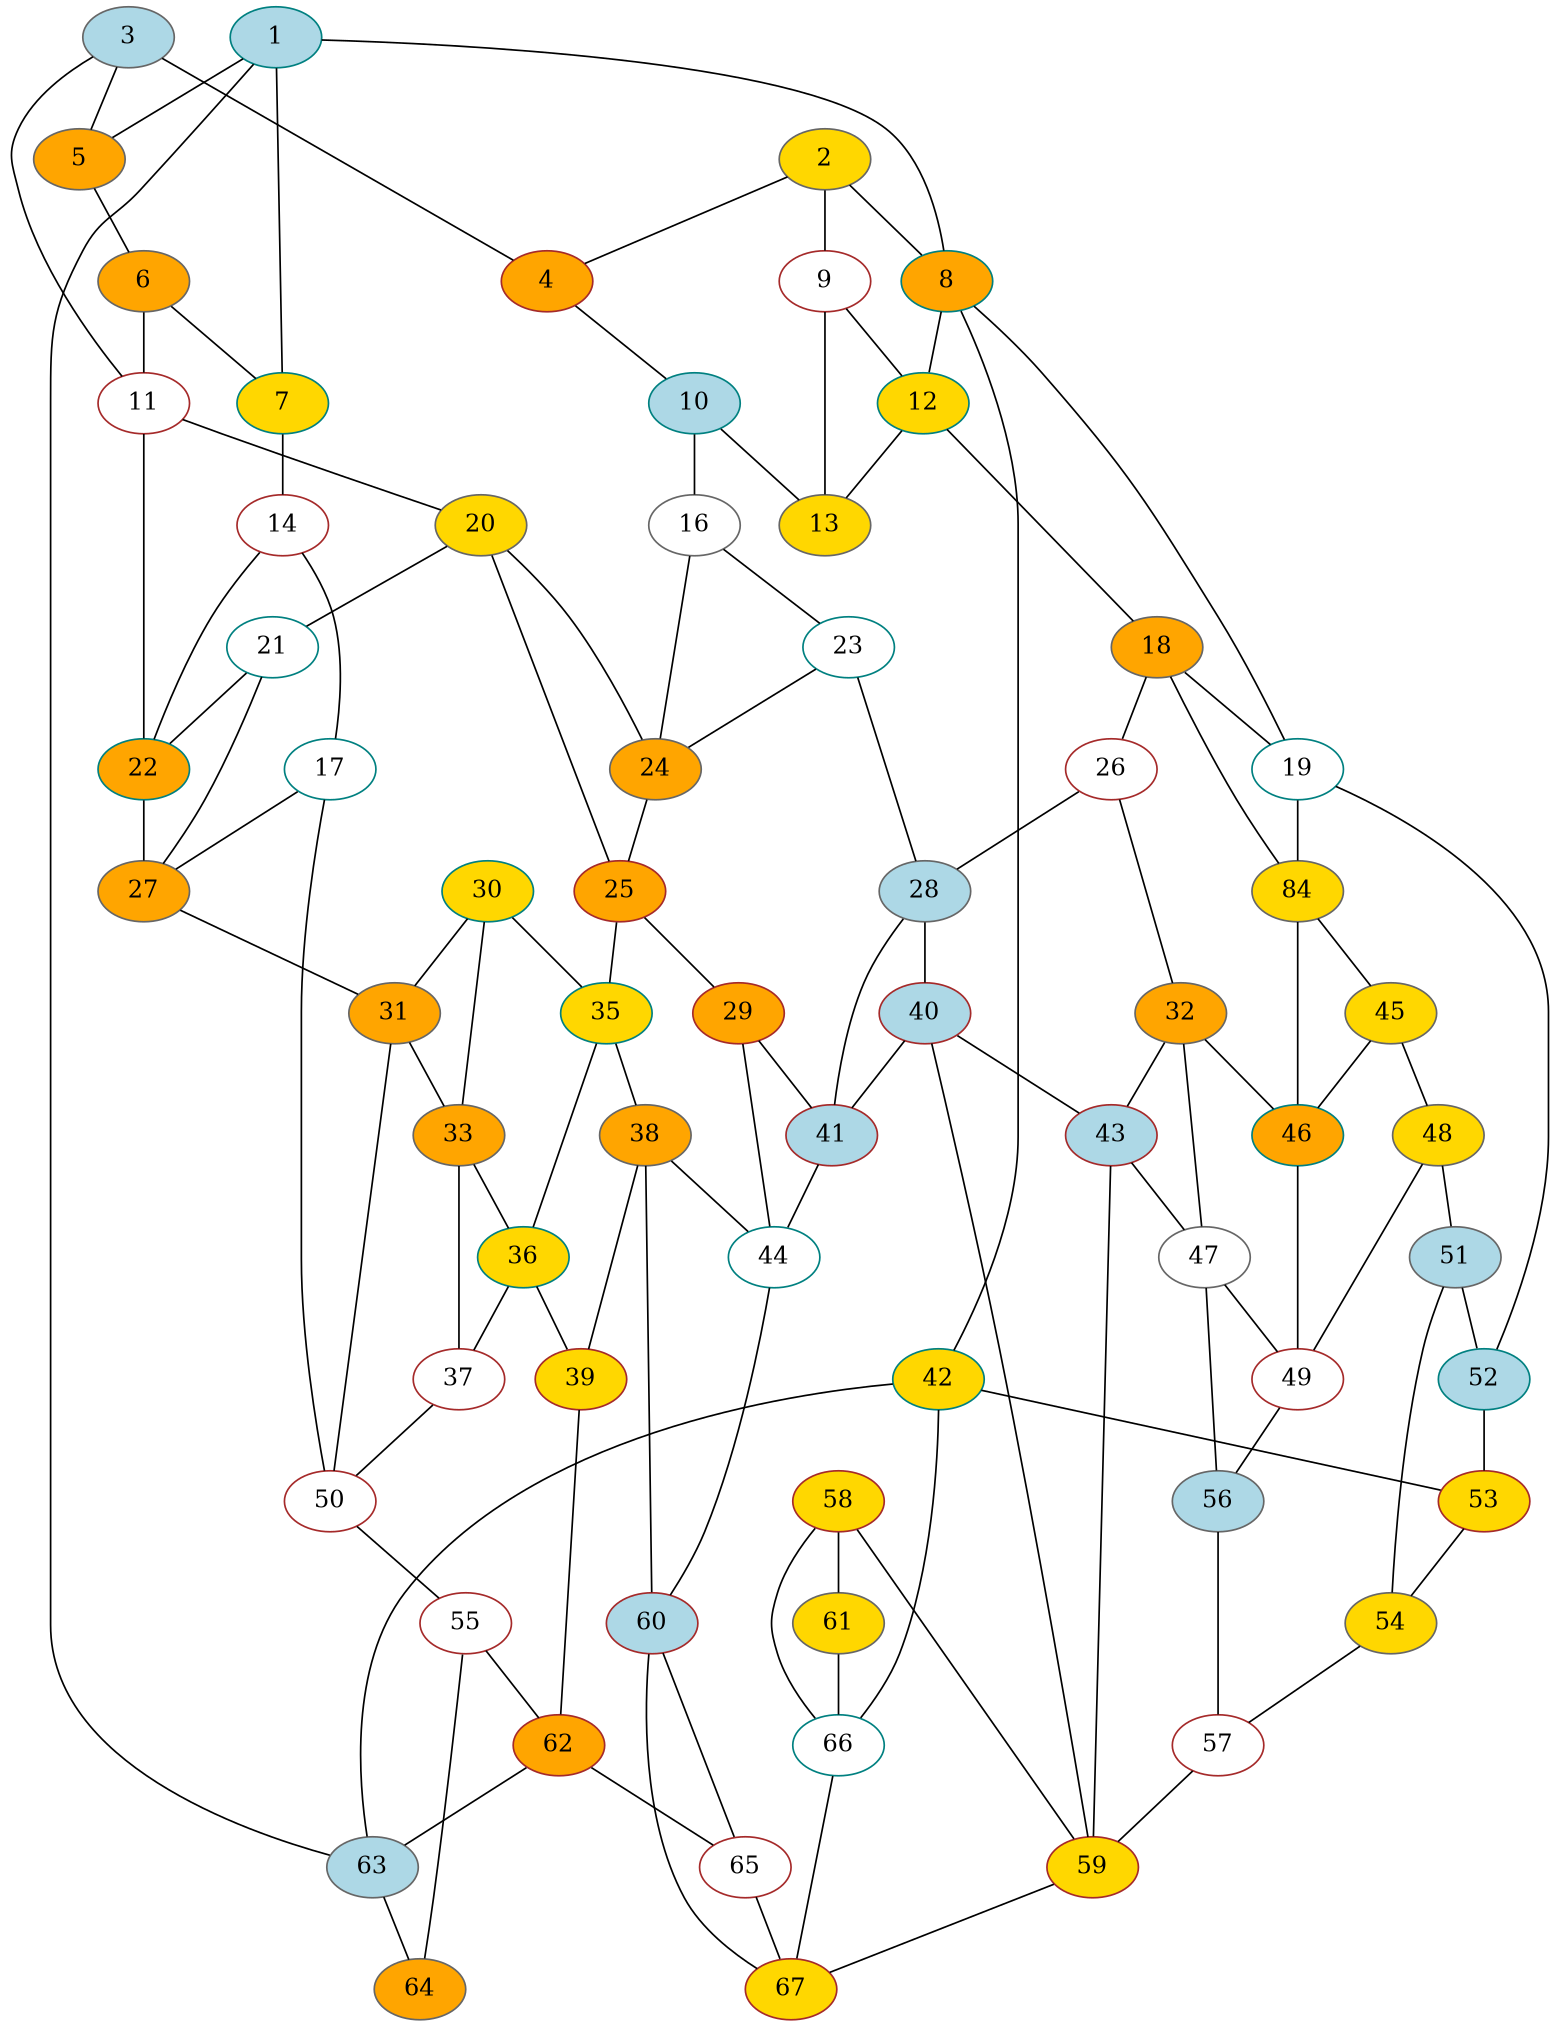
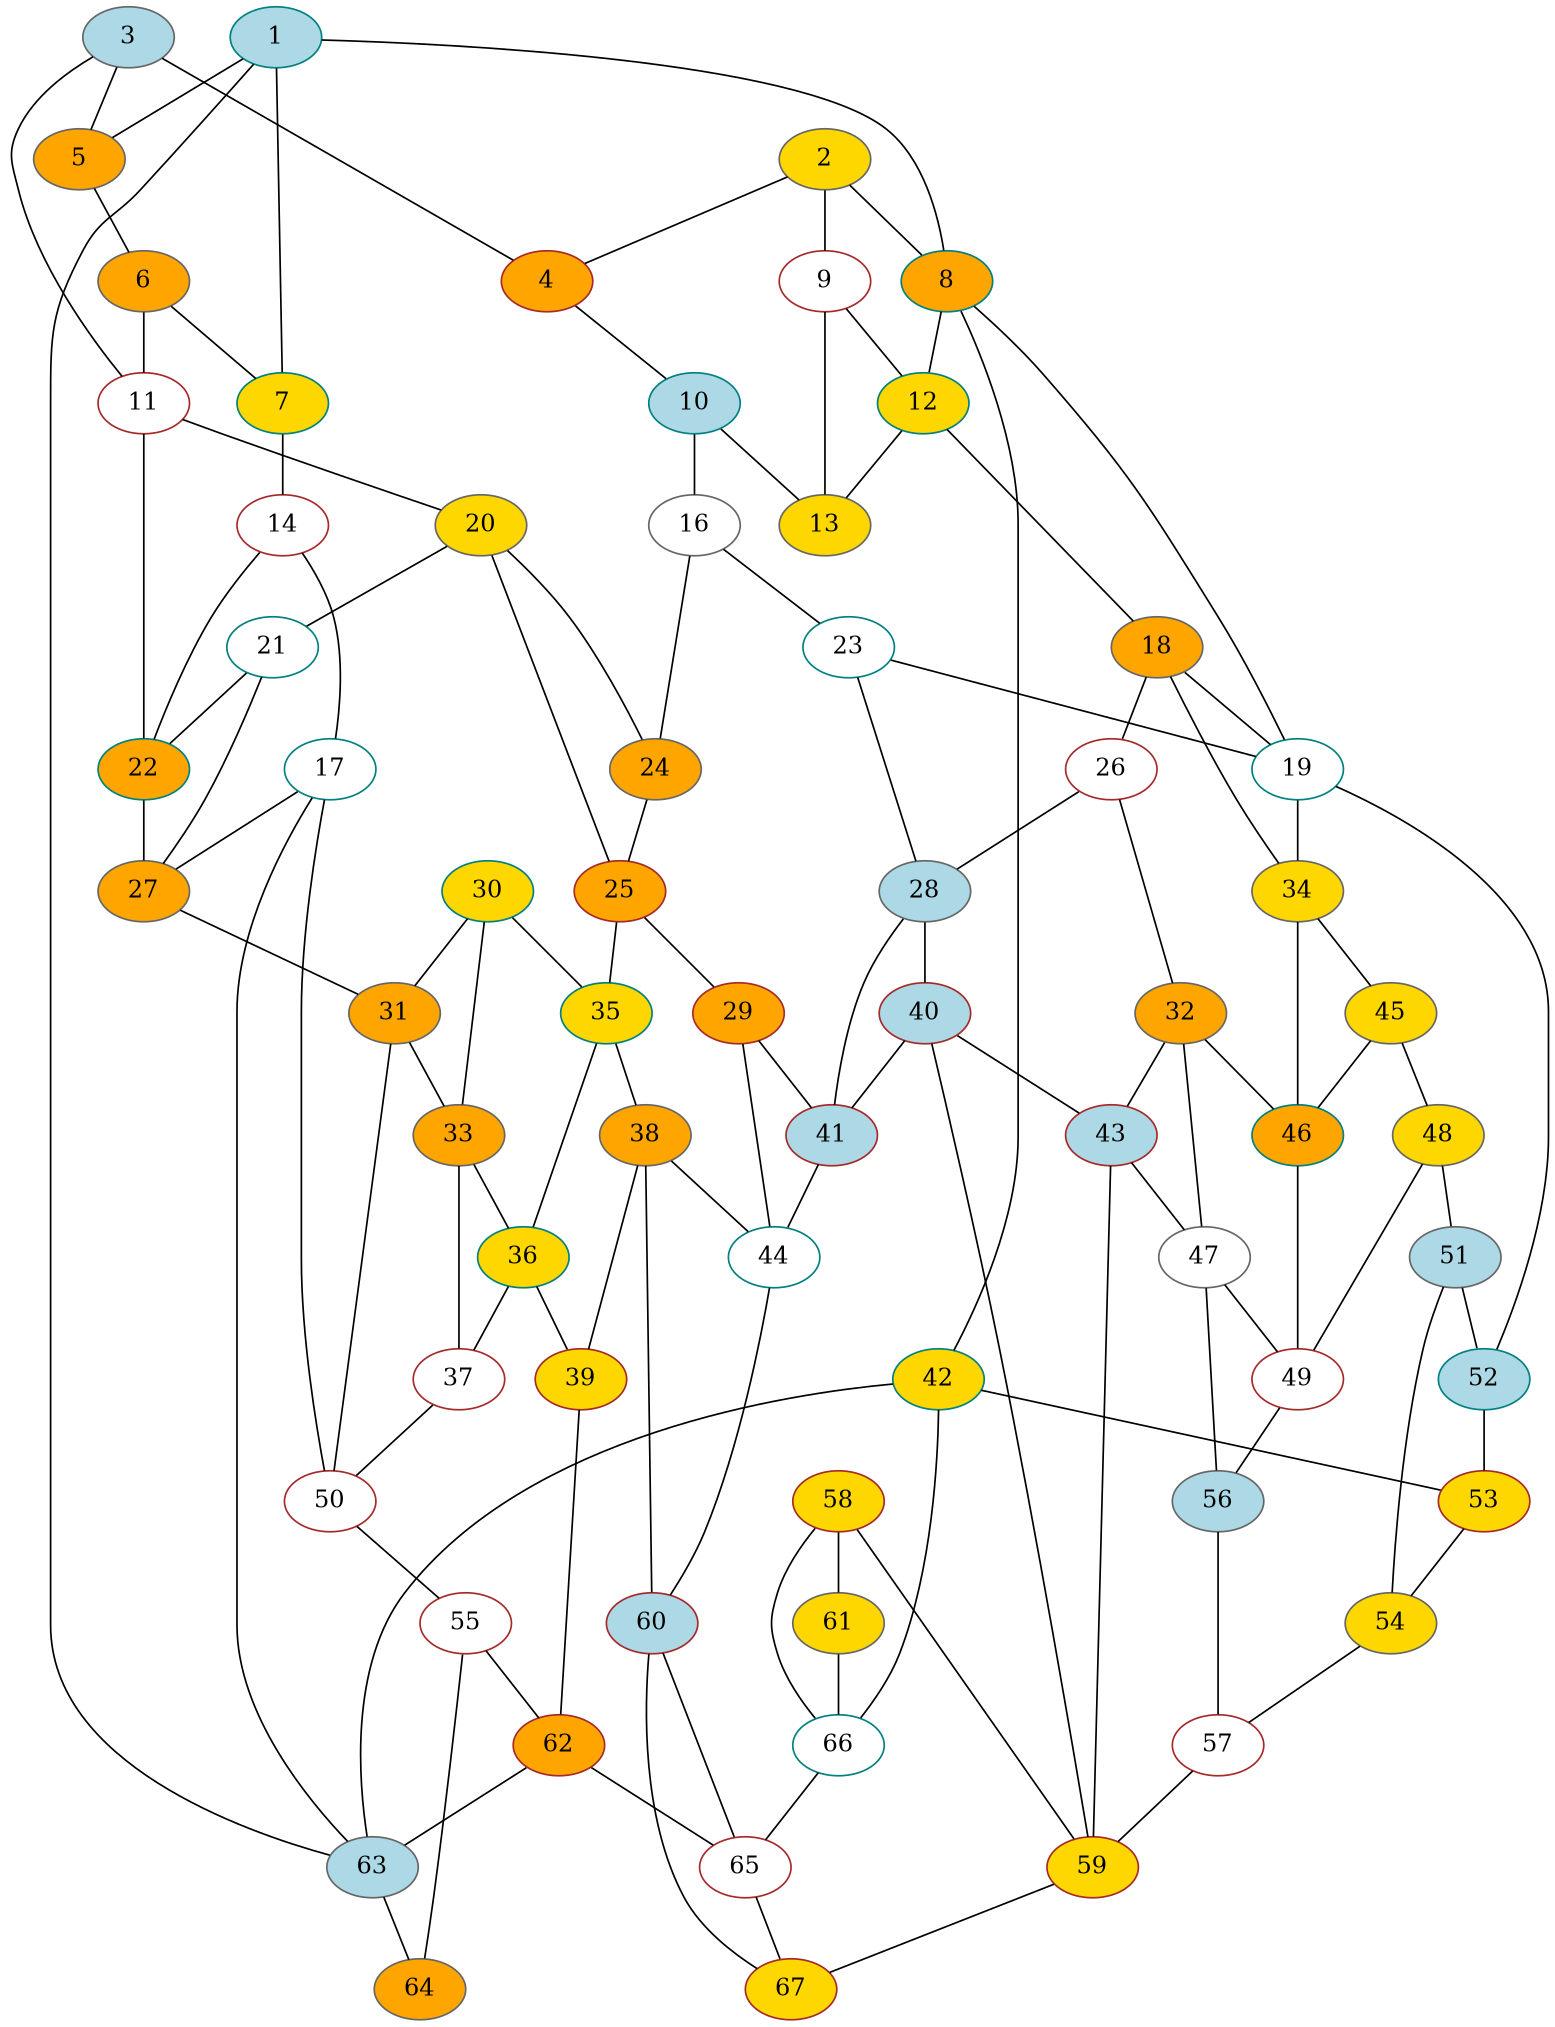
(752, 708) -> (1073, 708)
(1298, 891) -> (1298, 891)
none -> (237, 1328)
(815, 1867) -> (792, 1806)
